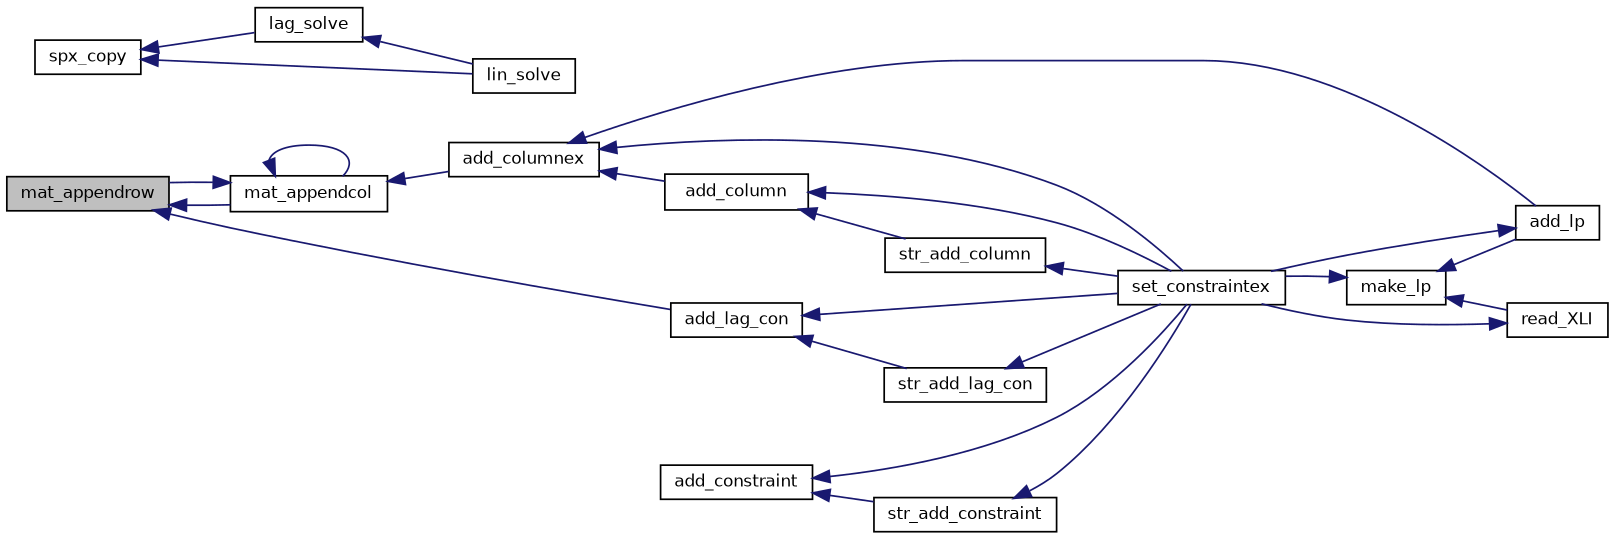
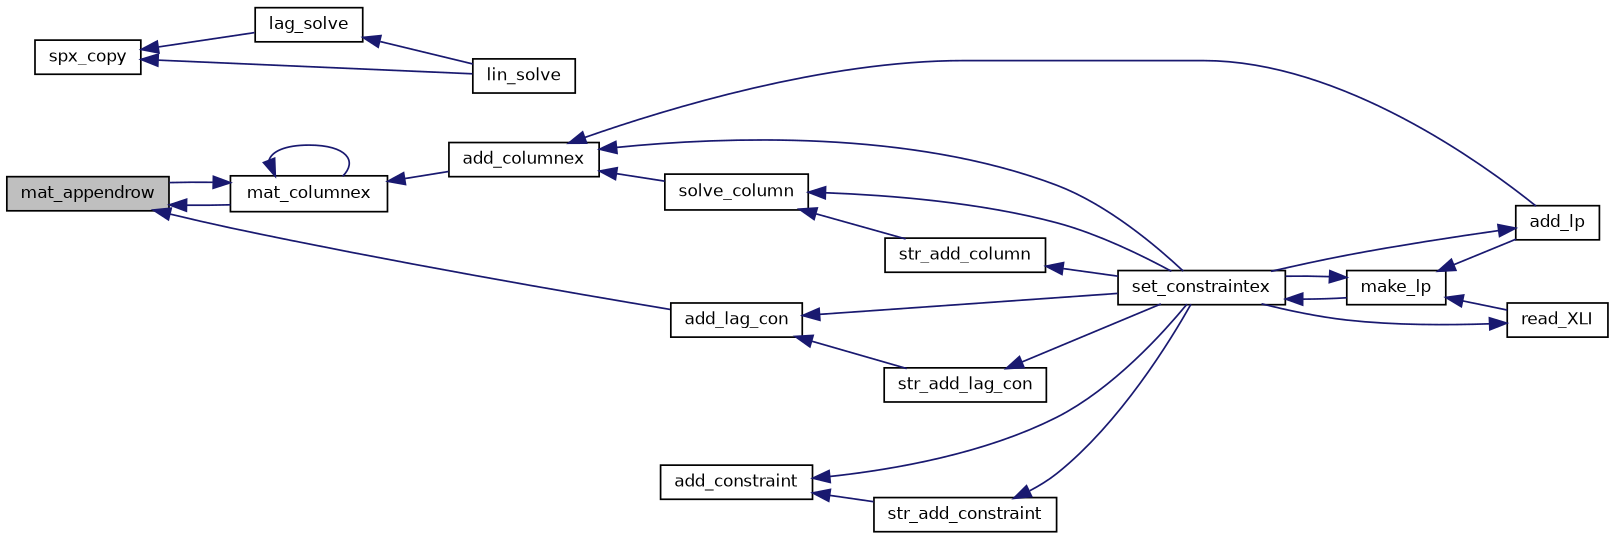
(737, 192) -> (737, 192)
(309, 194) -> (309, 194)
none -> (1325, 299)
